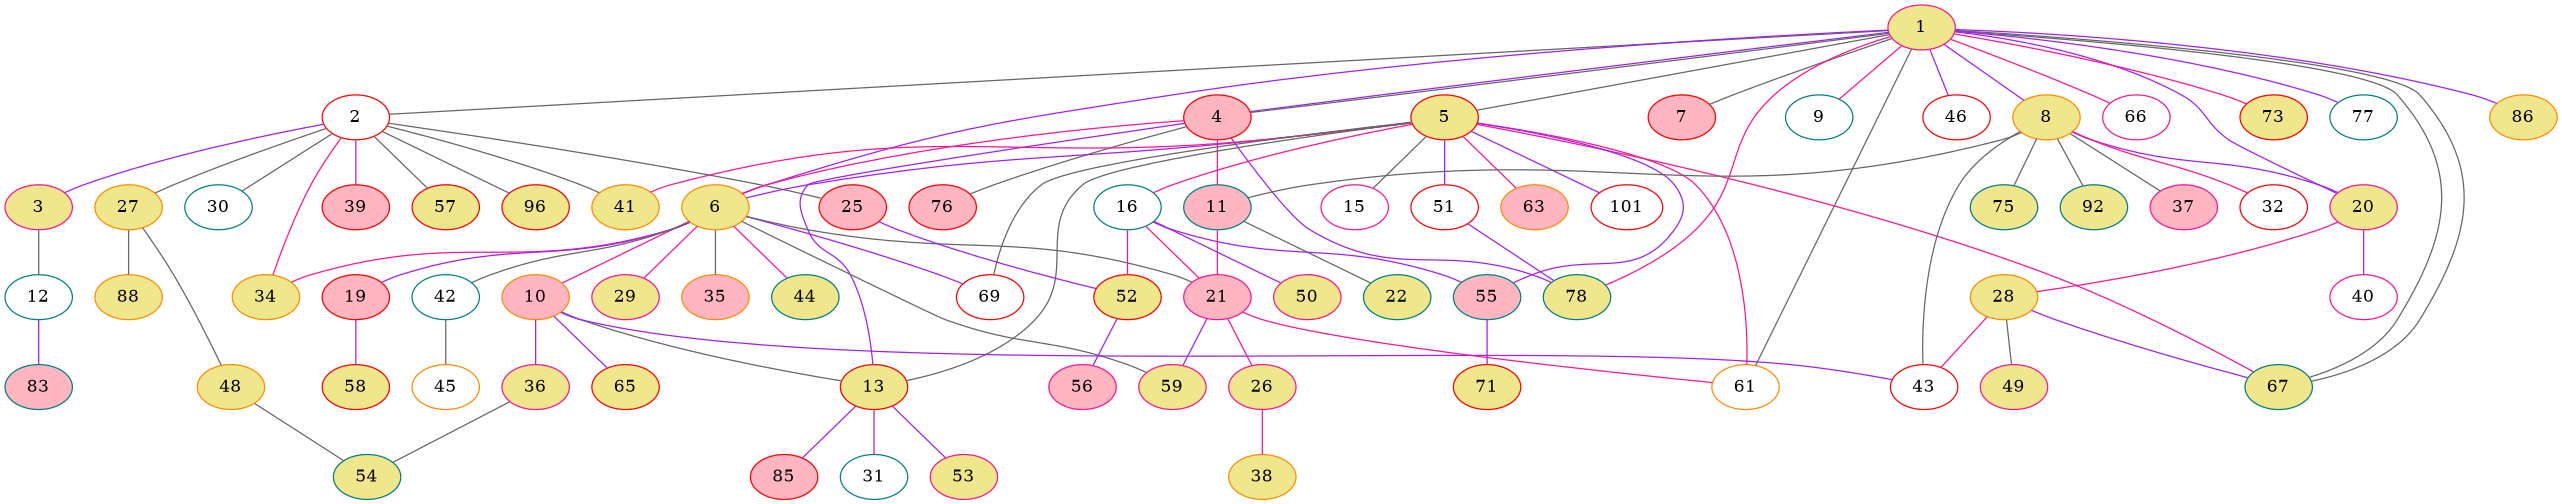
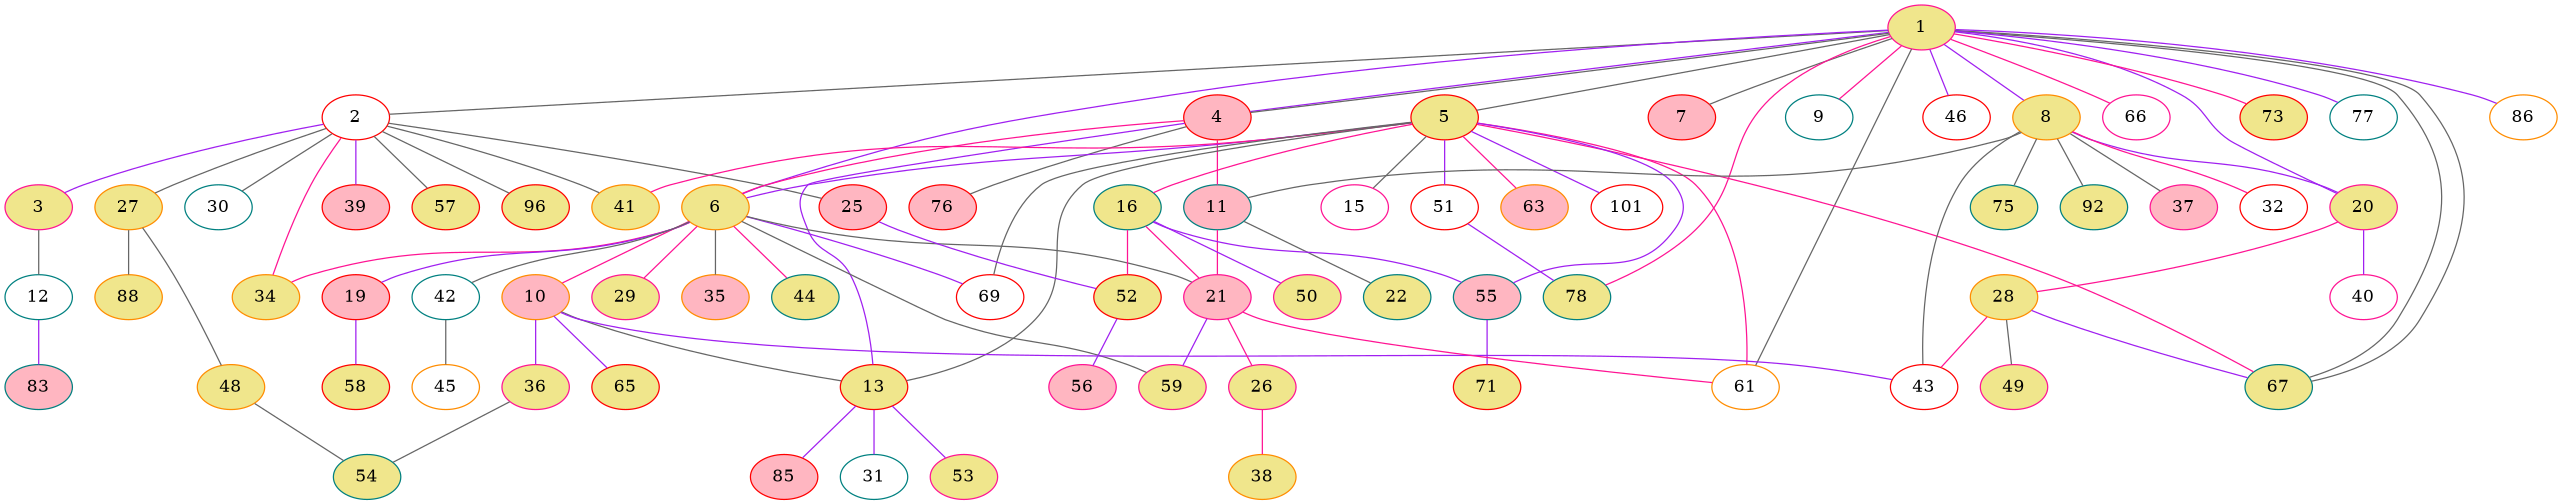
(2523, 117) -> (2523, 117)
(1127, 207) -> (1127, 207)
(1343, 246) -> none
